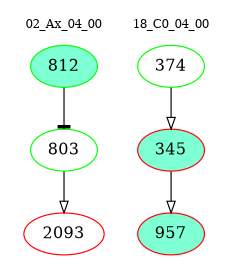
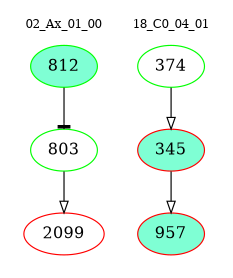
(64, 25) -> (64, 25)
(171, 25) -> (171, 25)
(64, 234) -> (64, 234)
